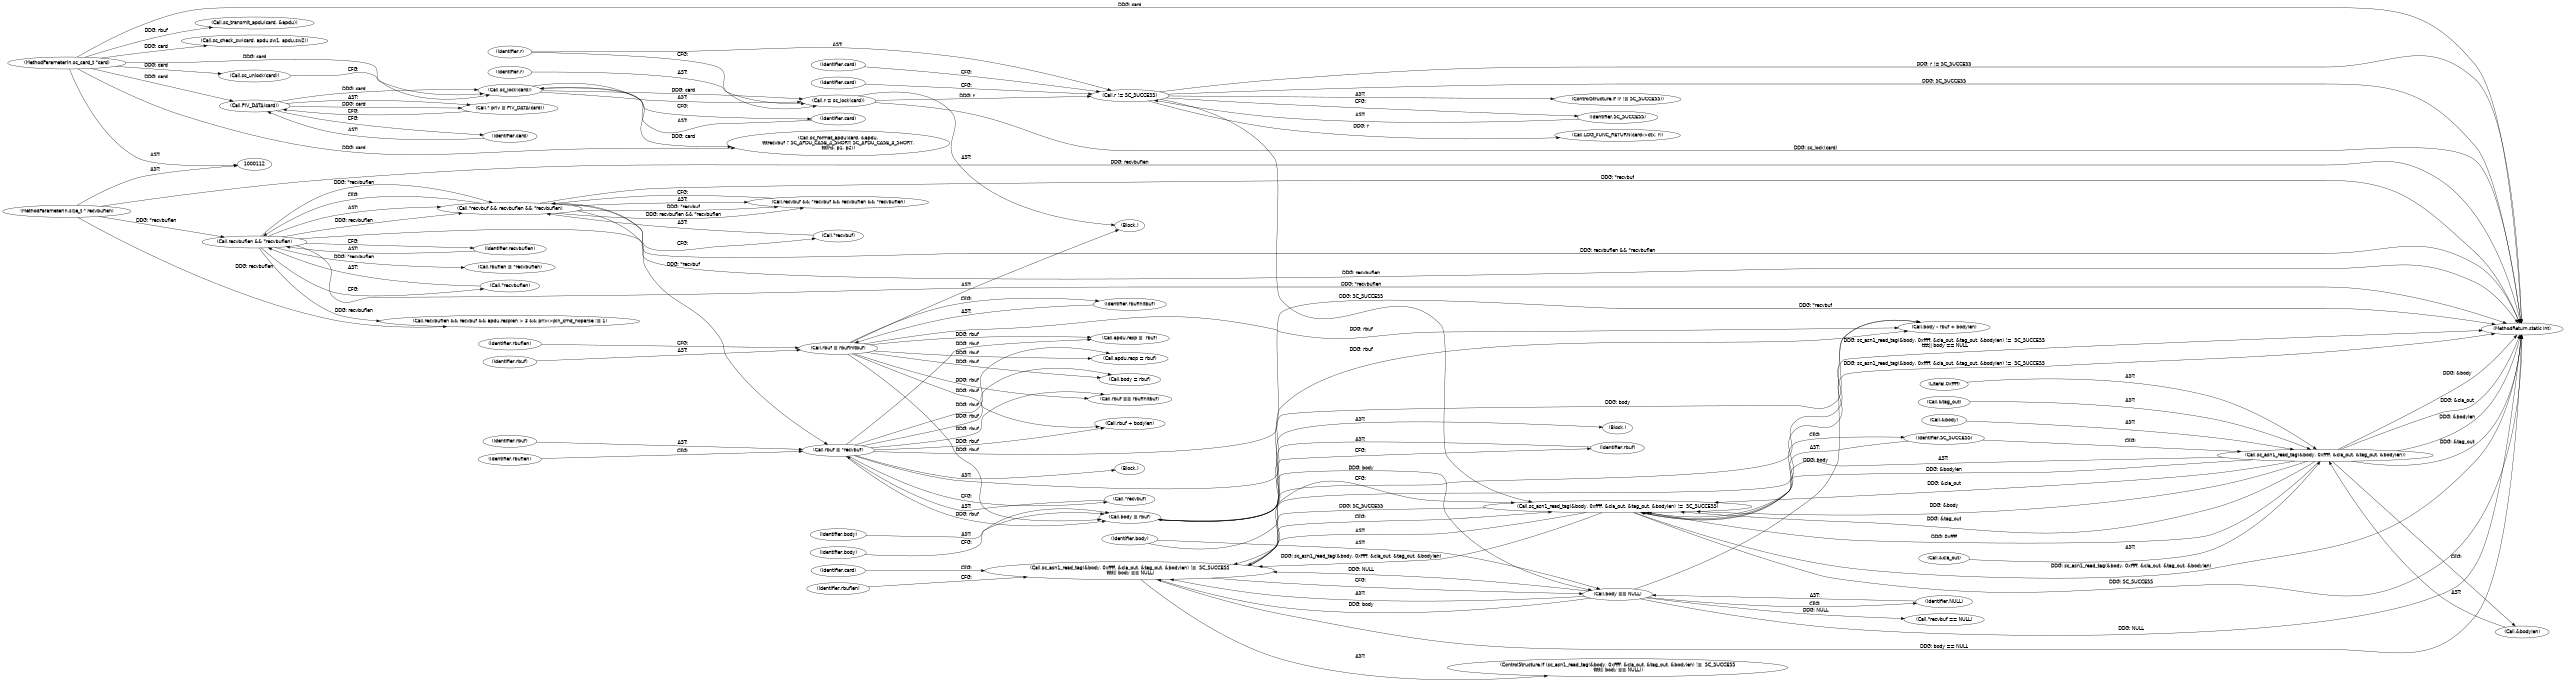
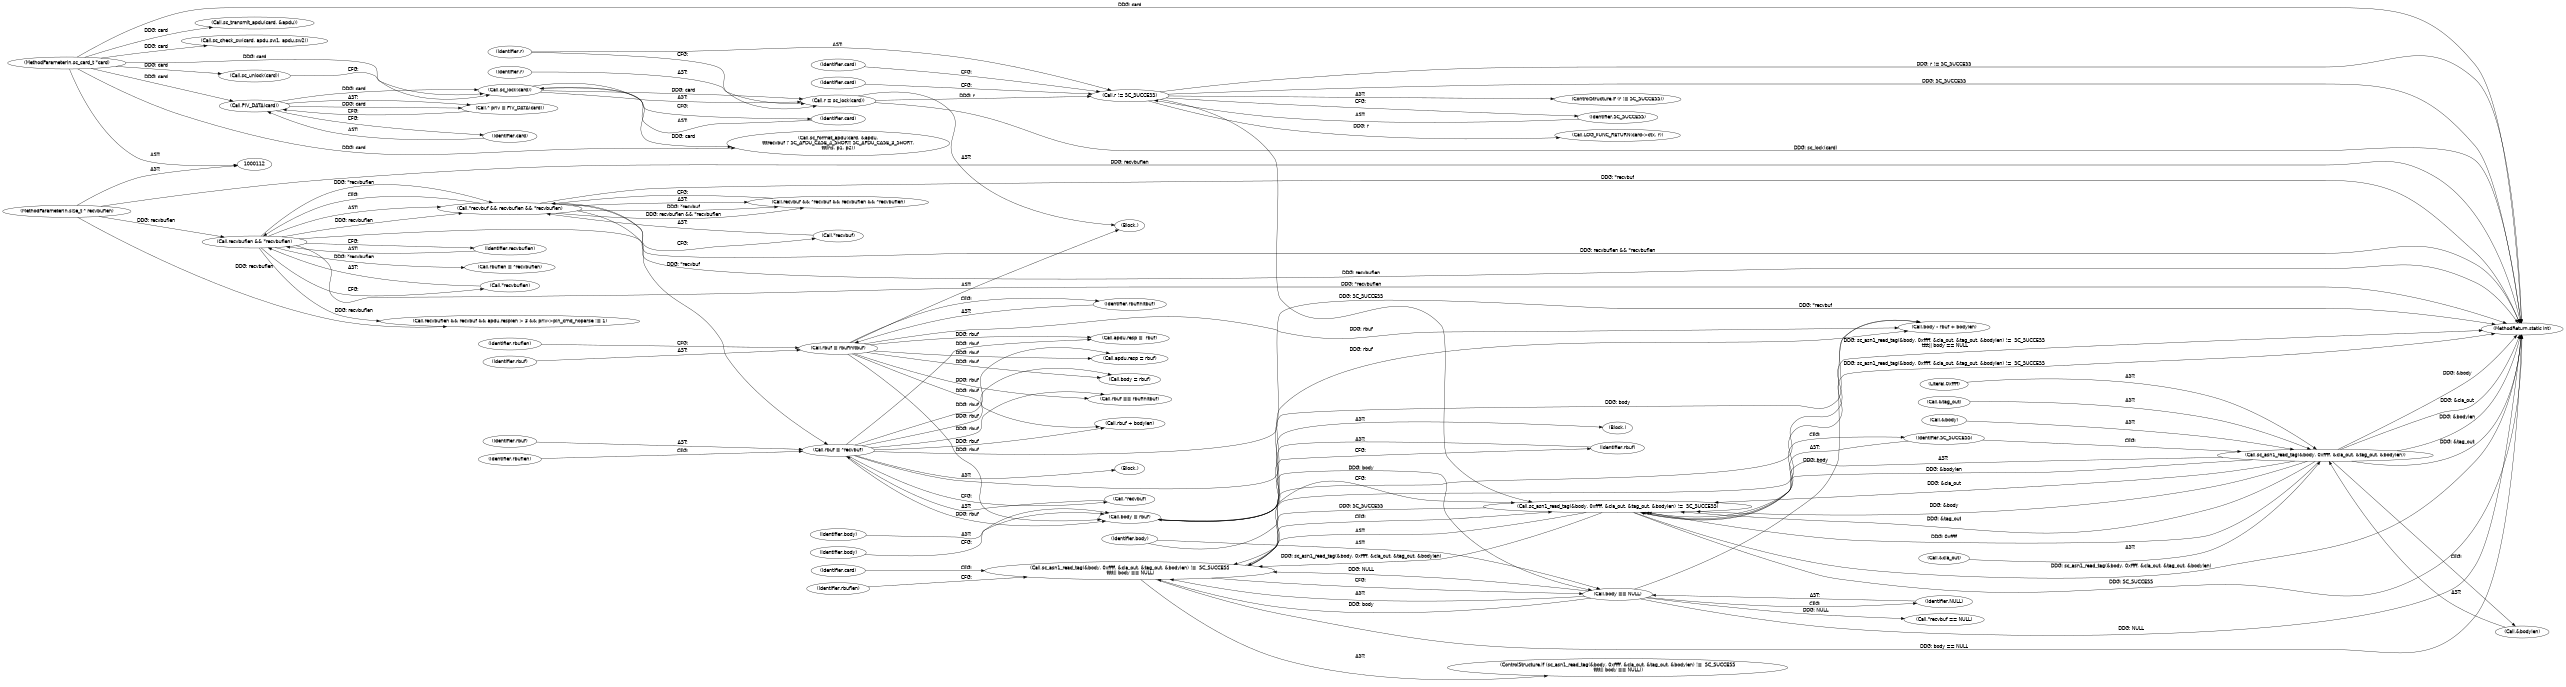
(156, 31) -> (156, 31)
(156, 221) -> (156, 221)
